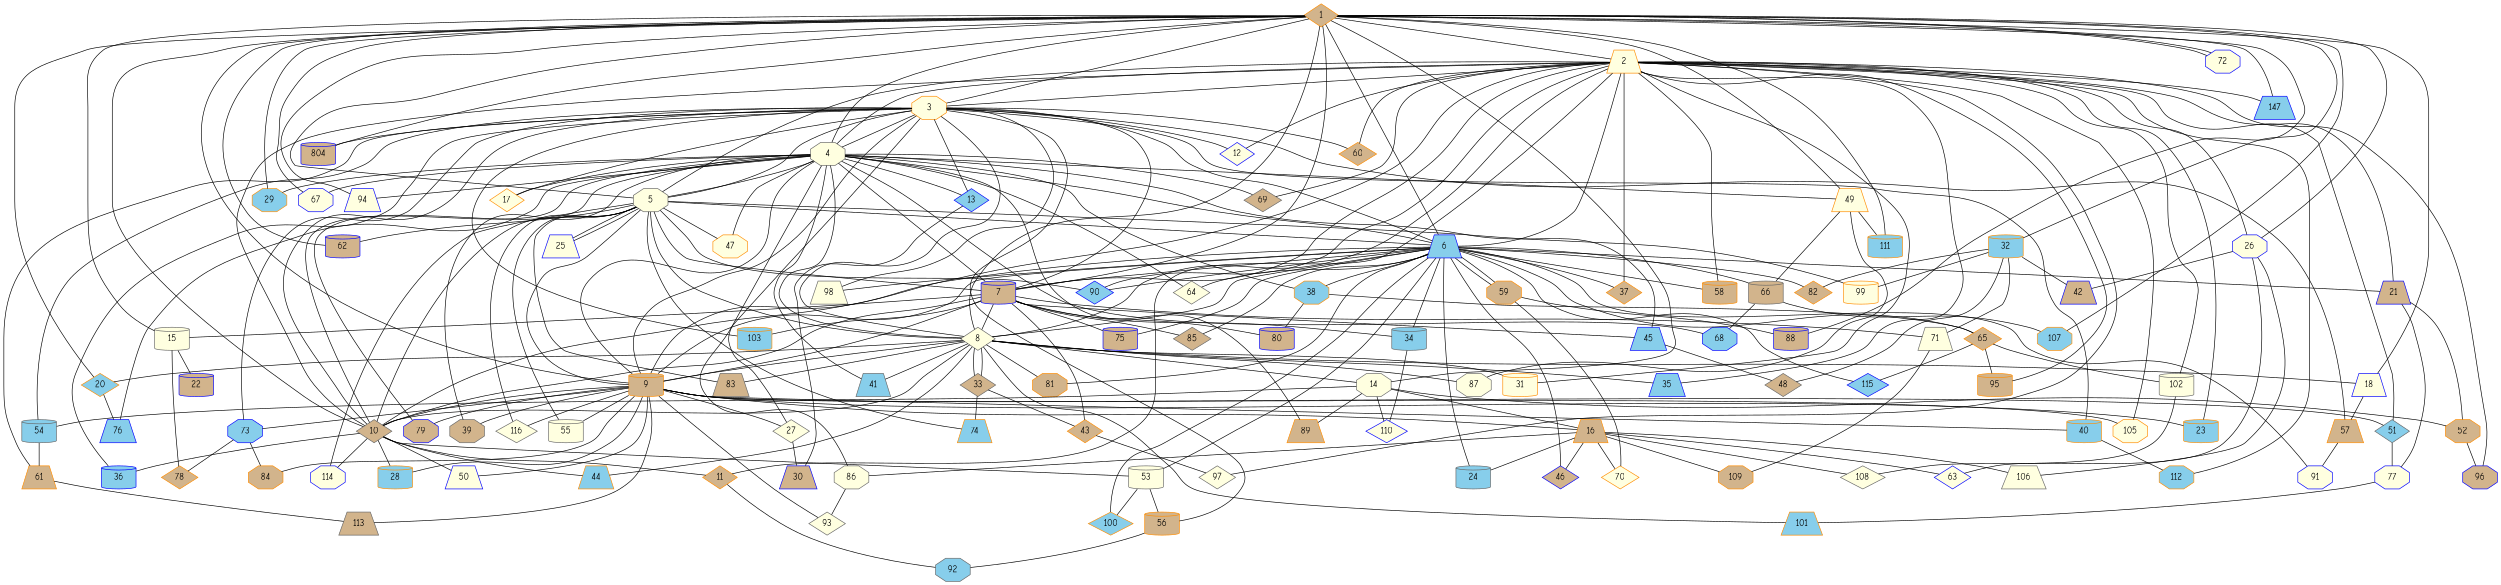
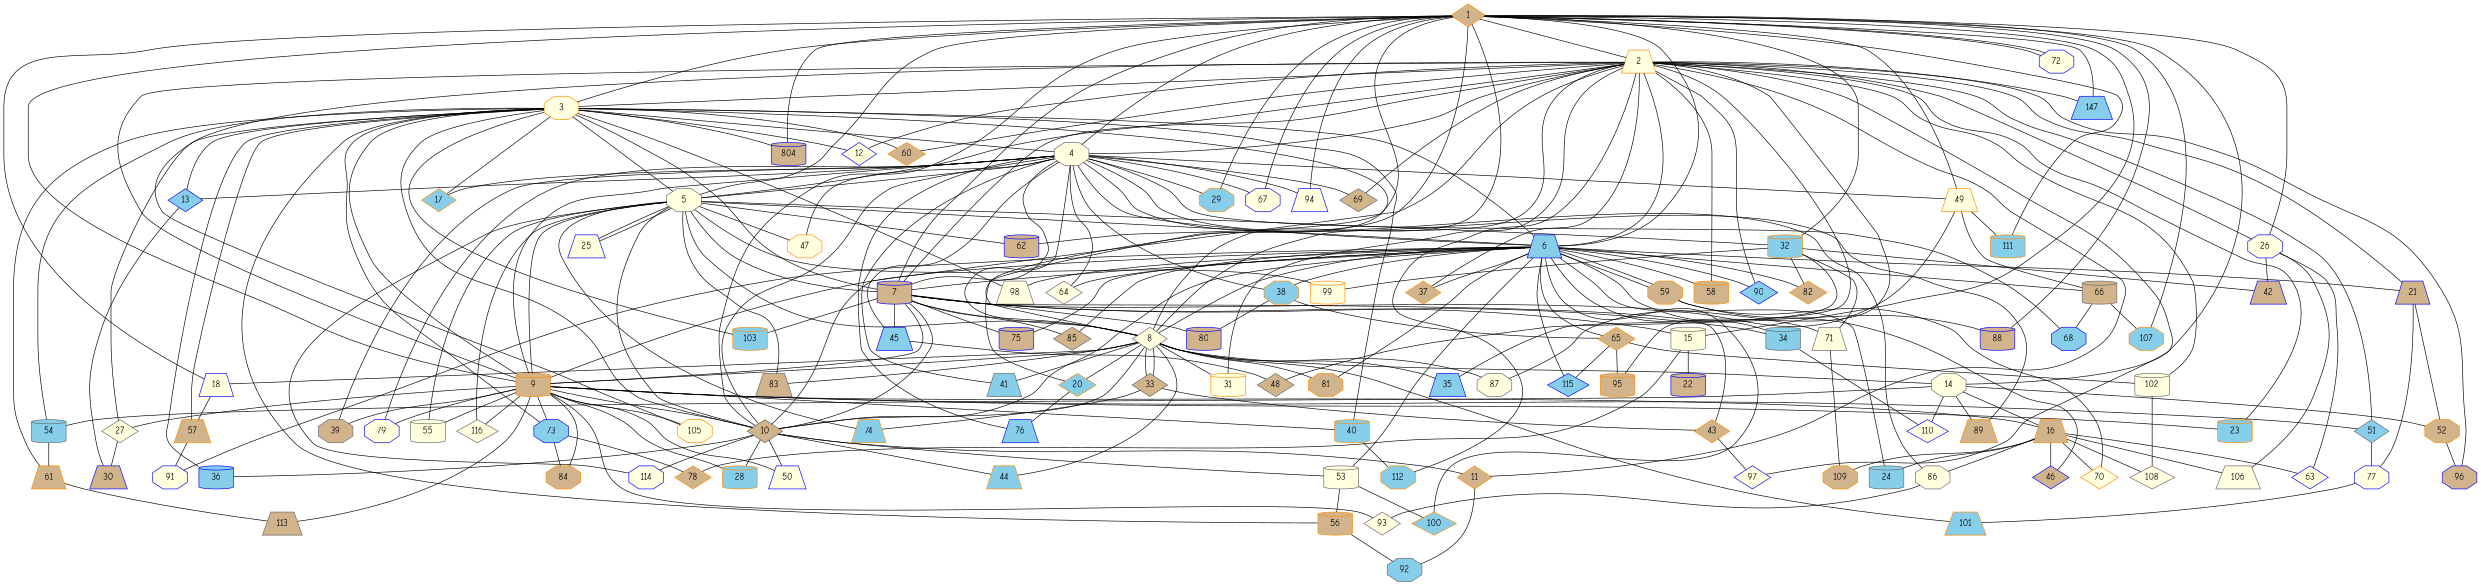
(507, 200) -> (439, 200)
(893, 278) -> (1128, 217)
(421, 431) -> (382, 431)
(1217, 477) -> (1752, 477)
